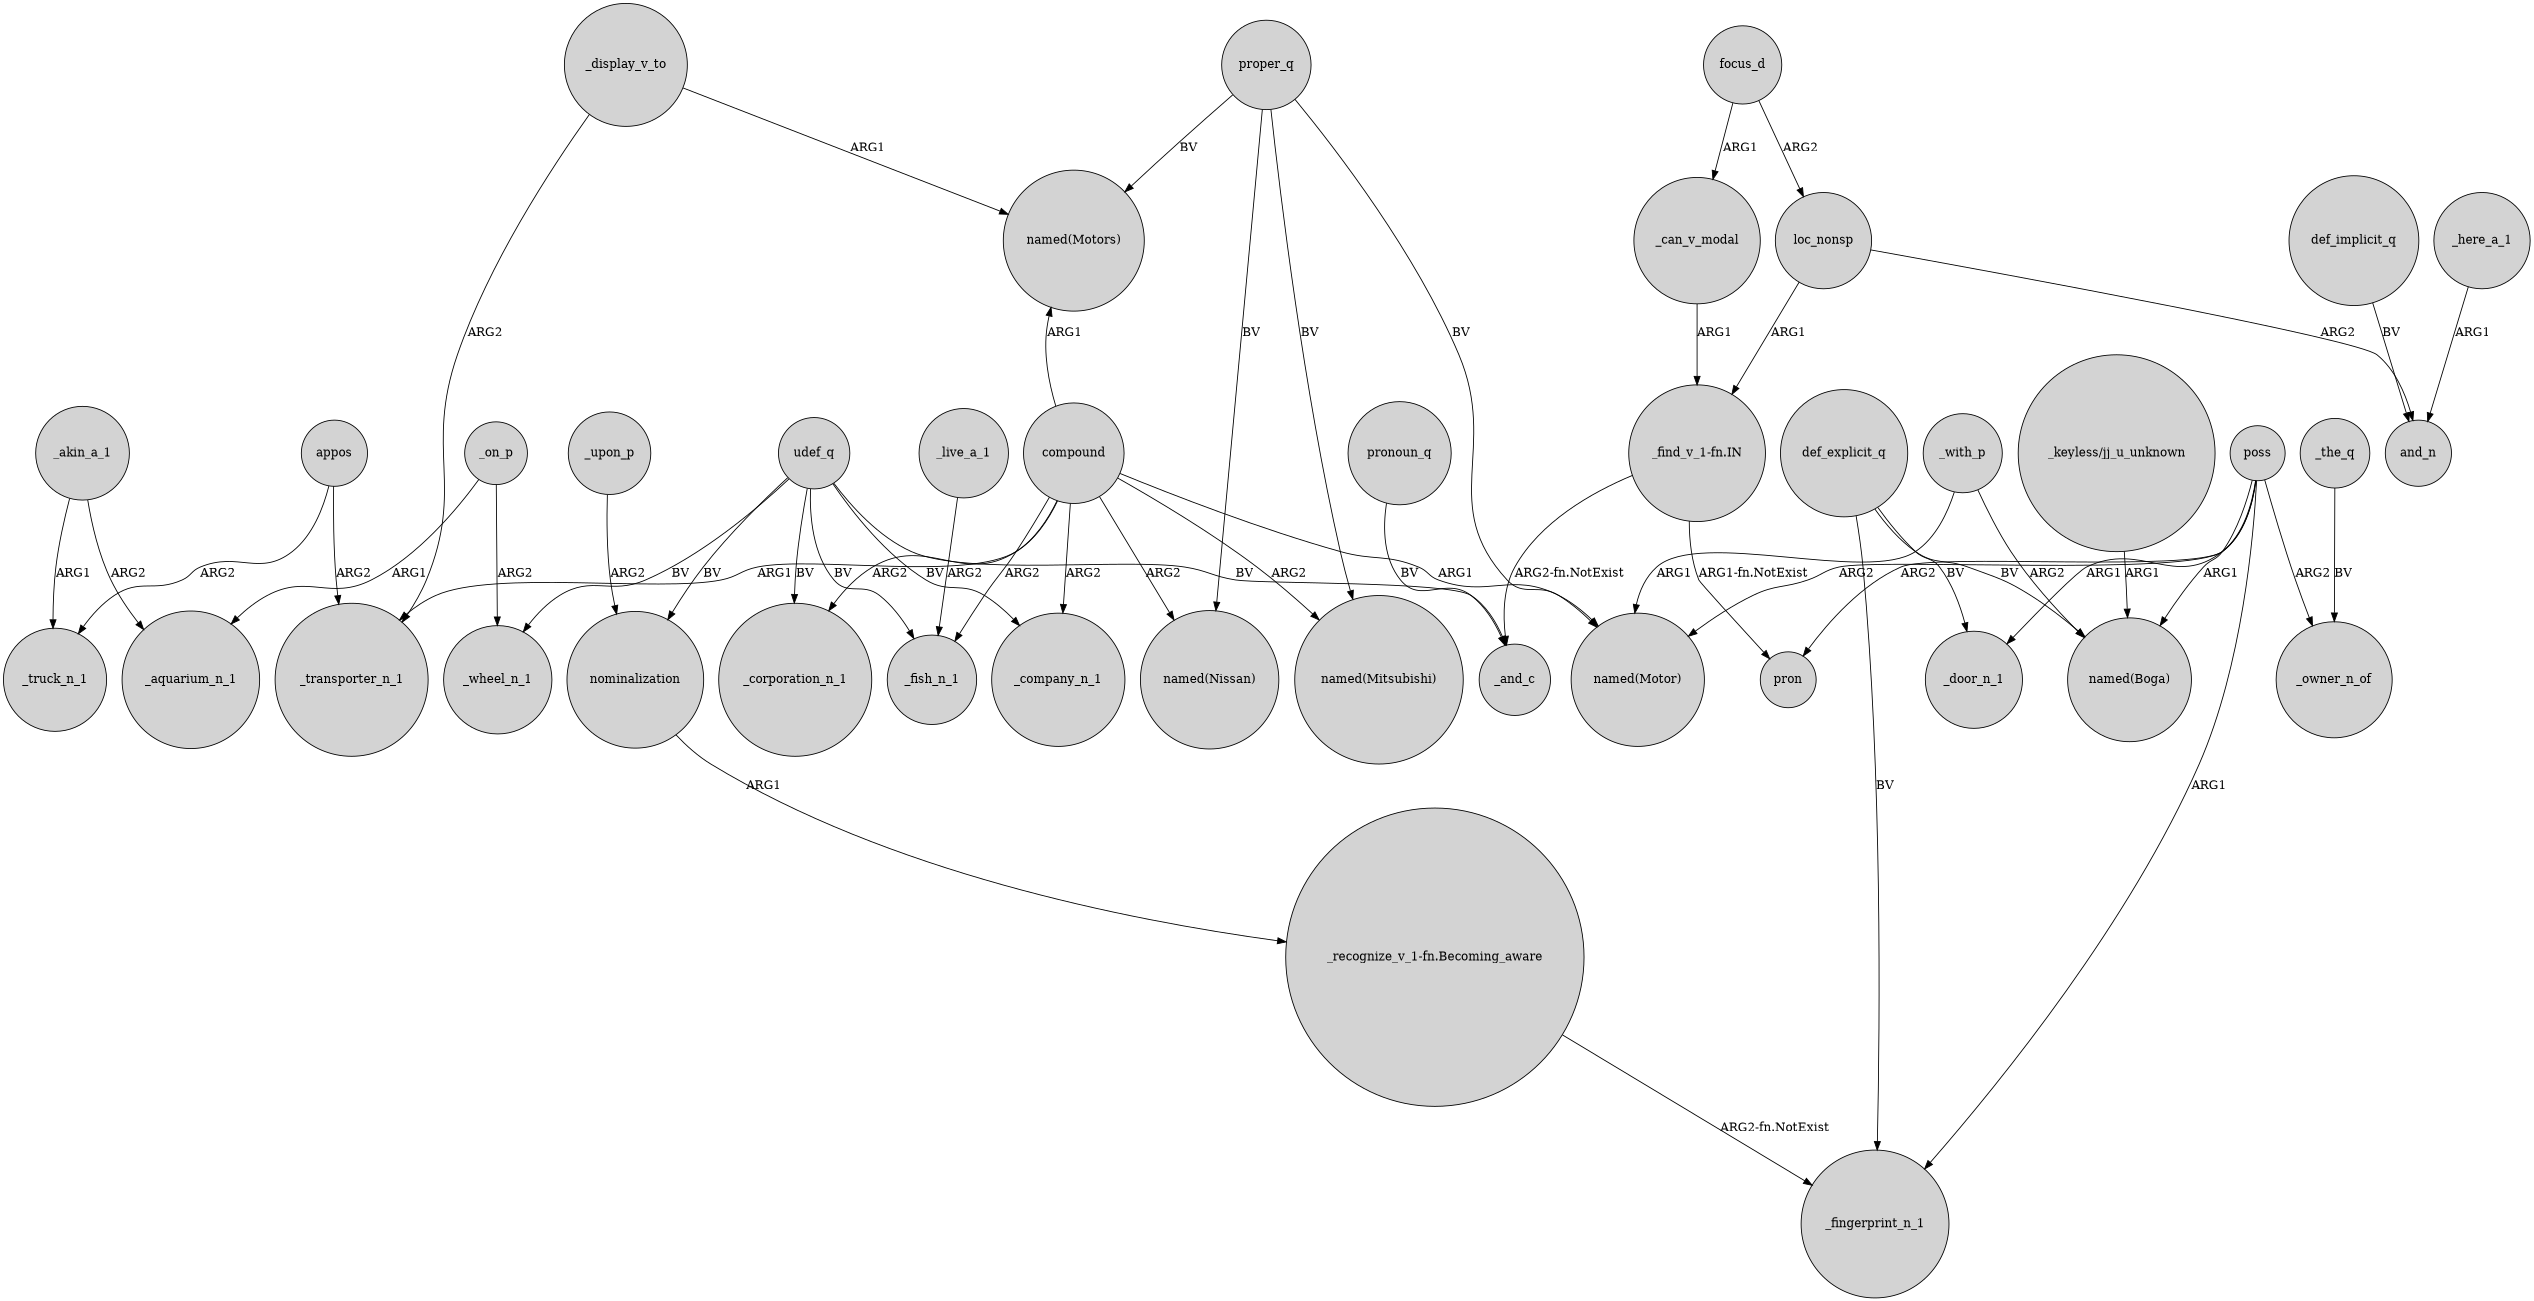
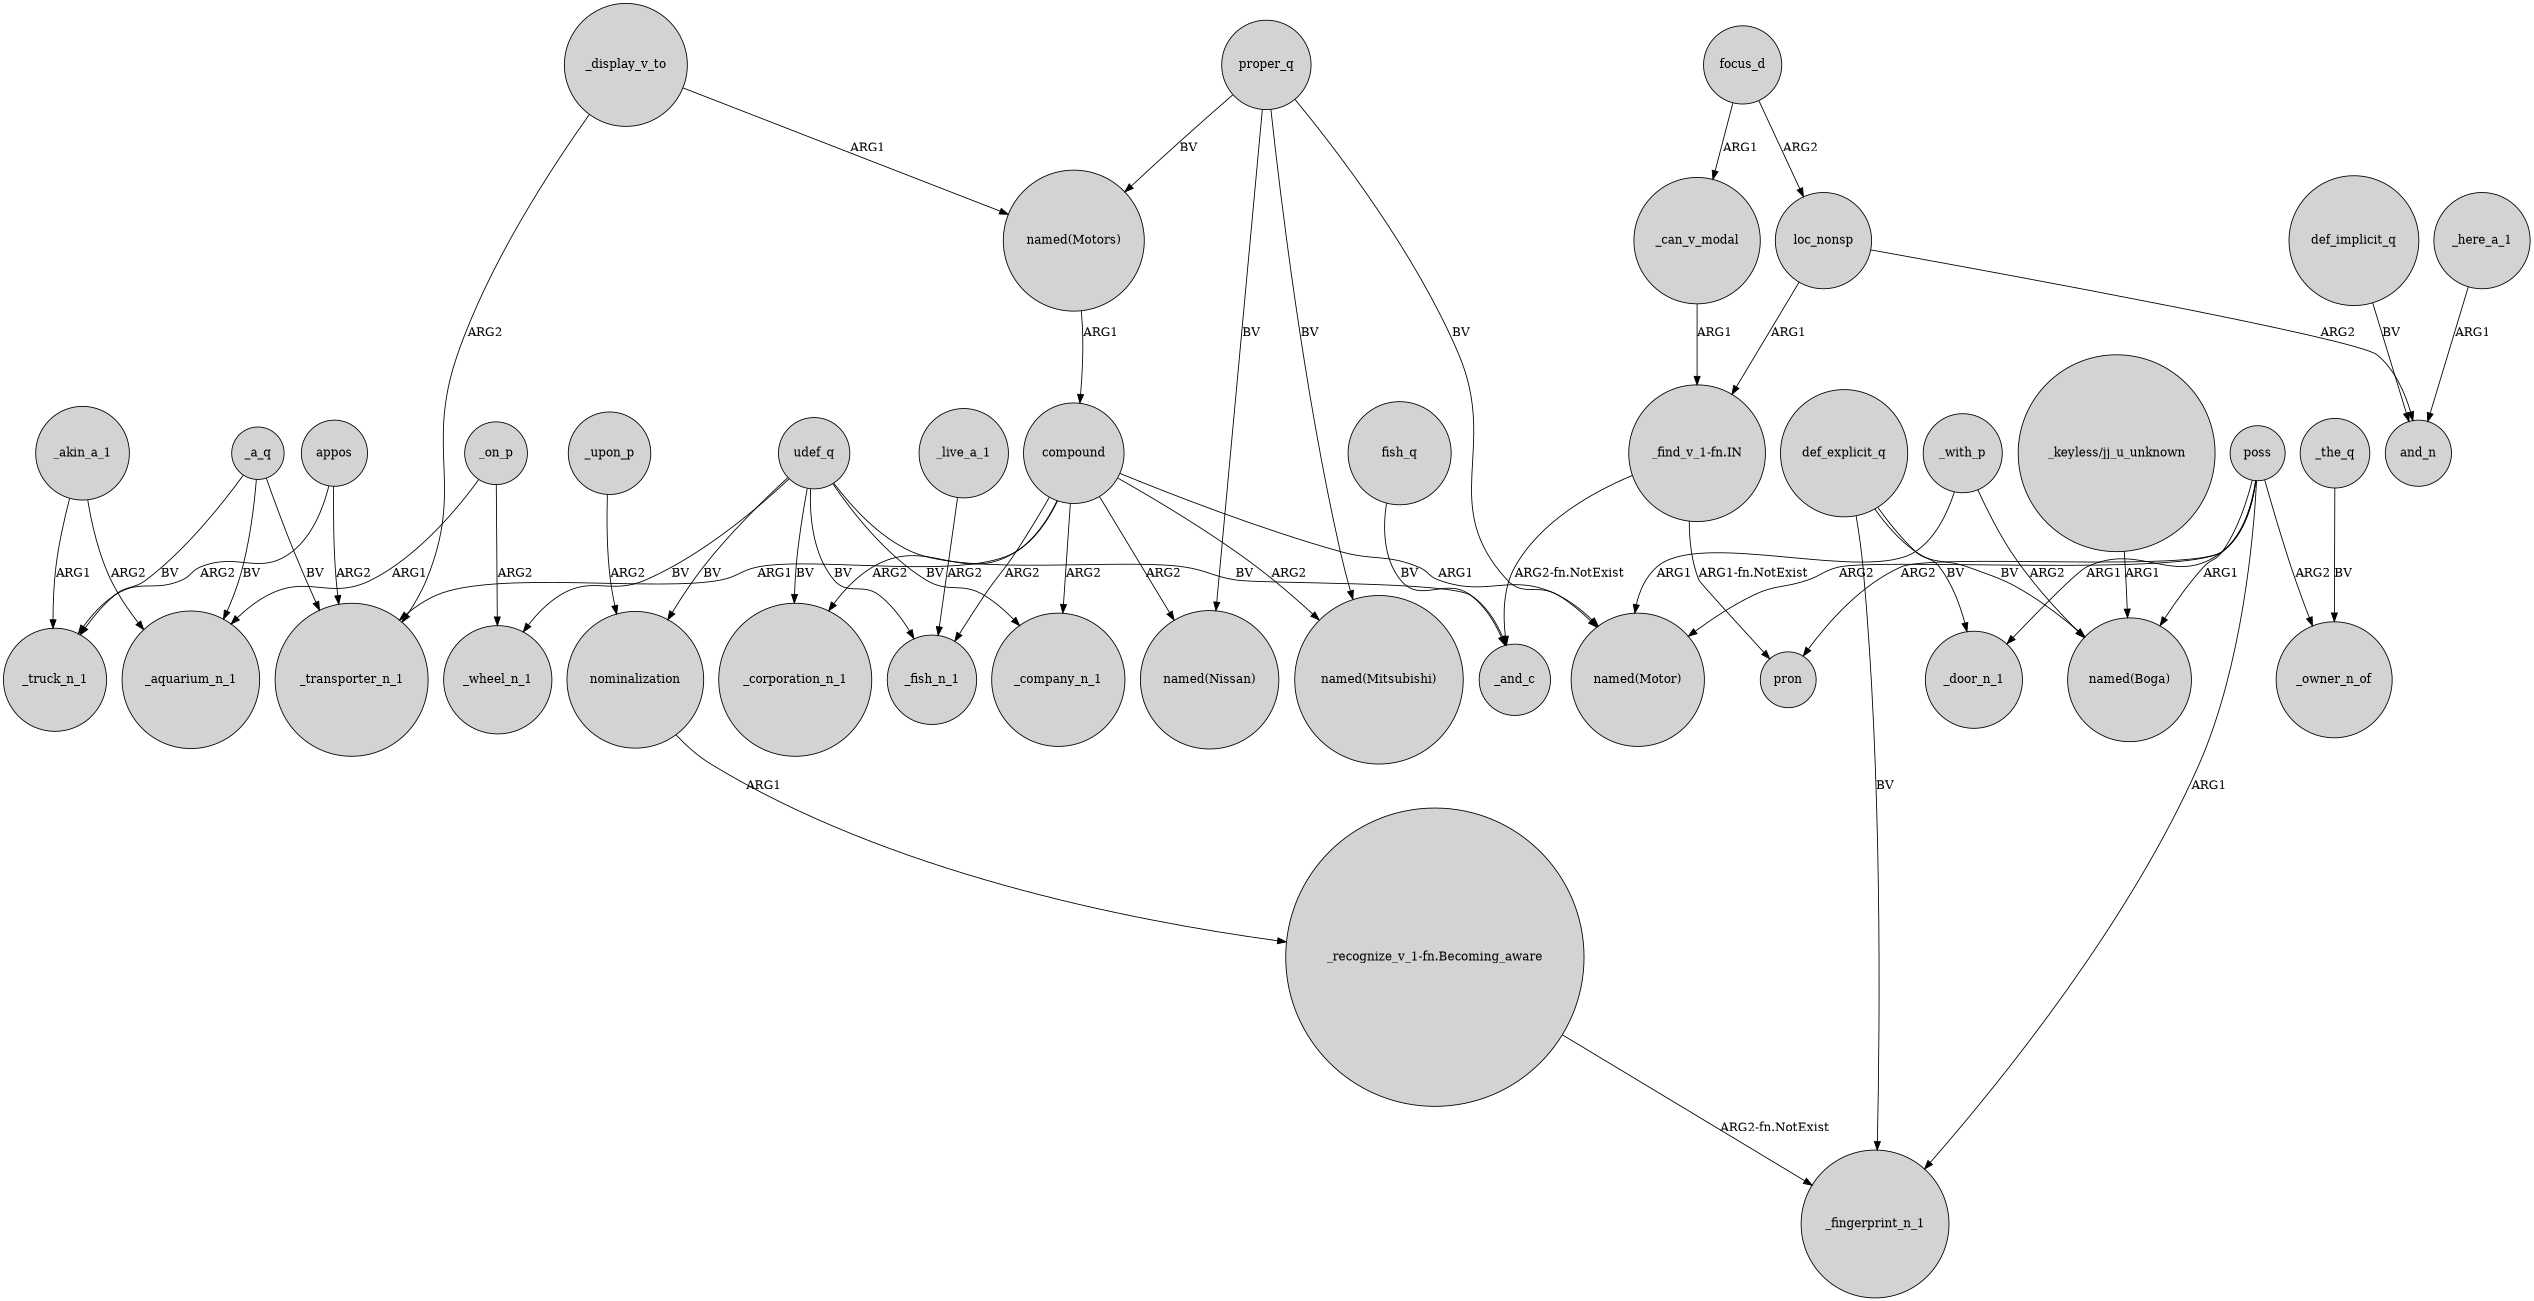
(1047, 361) -> (1083, 353)
none -> (258, 453)
(1400, 453) -> (1400, 453)
